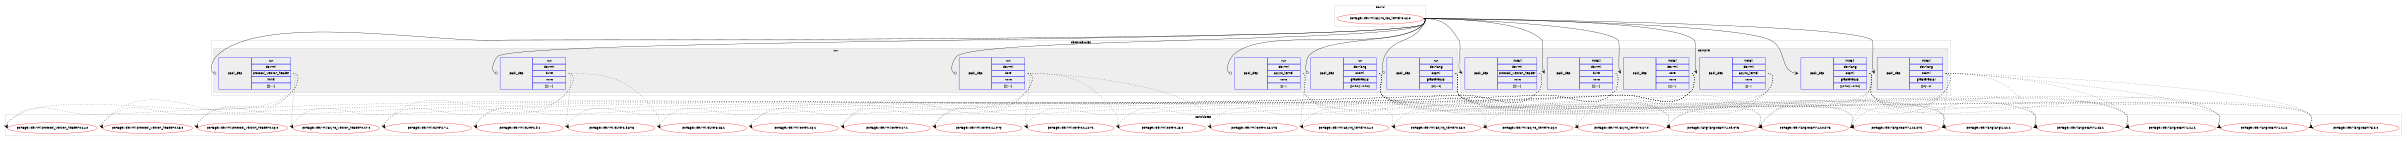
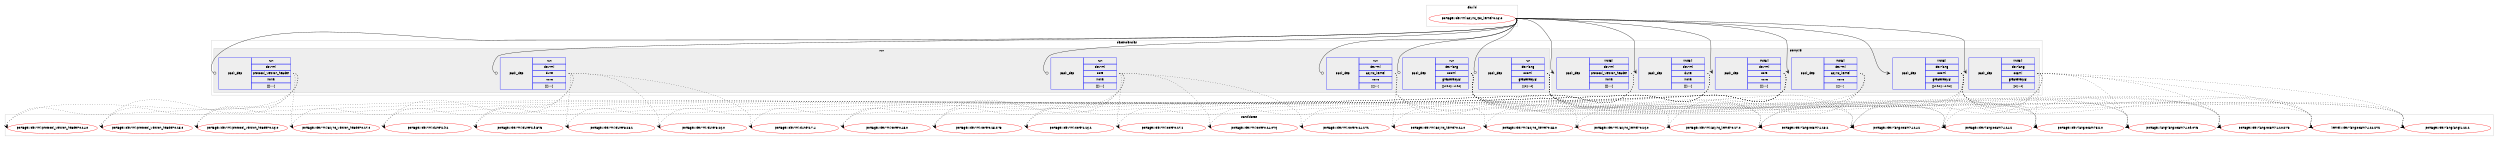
none -> (704, 128)
(1897, 128) -> (2356, 128)
